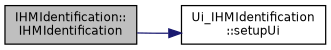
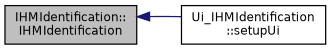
(153, 33) -> (166, 16)
